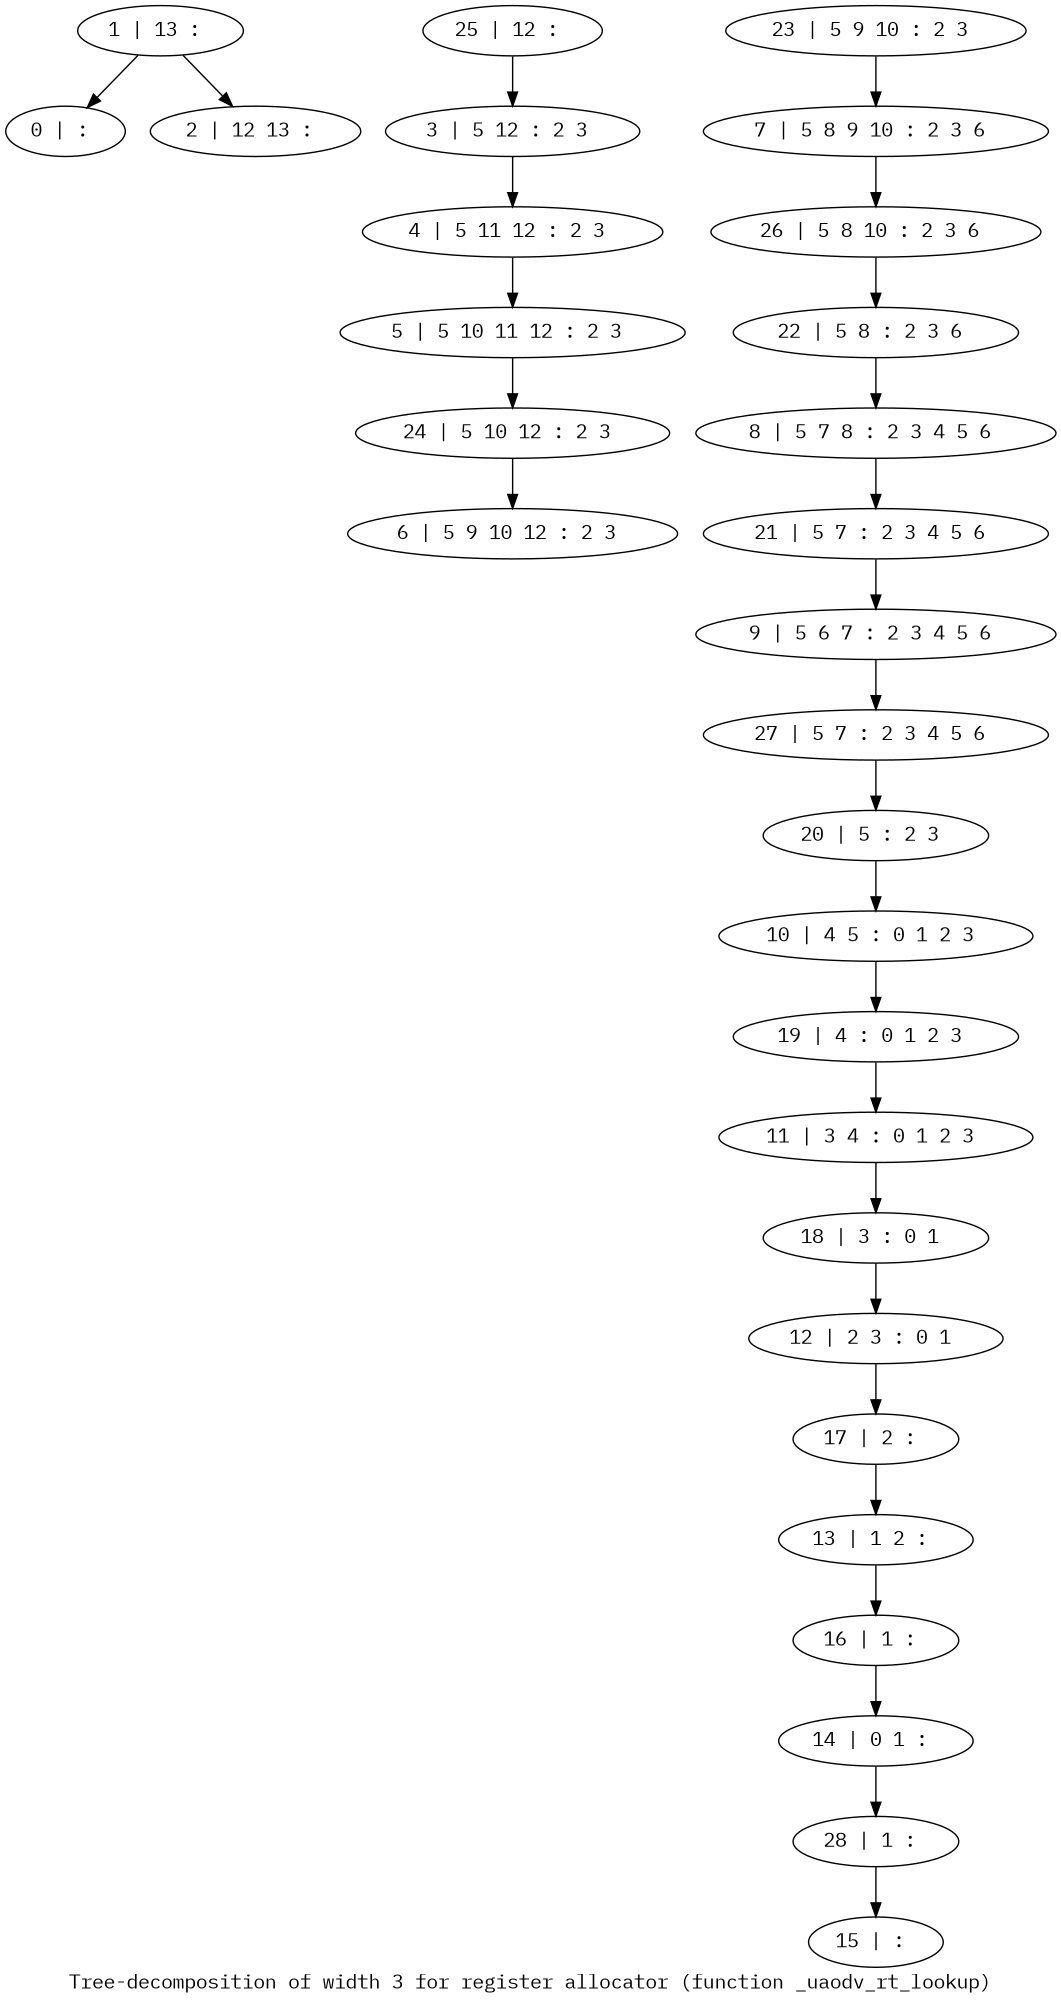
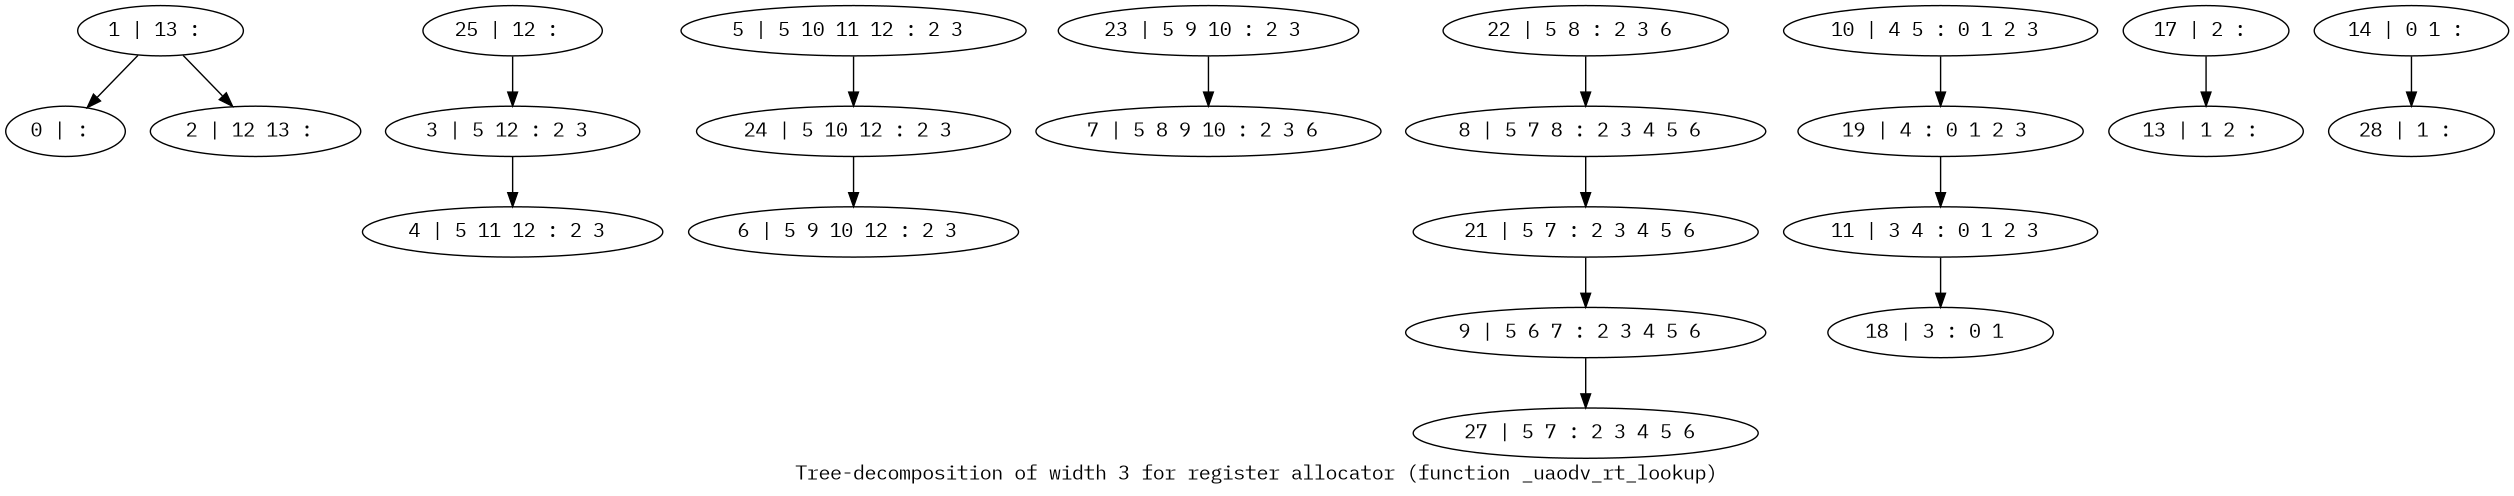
(876, 232) -> none
(513, 275) -> none
(876, 836) -> none
(876, 1339) -> none
(876, 1640) -> none
(876, 1942) -> none
